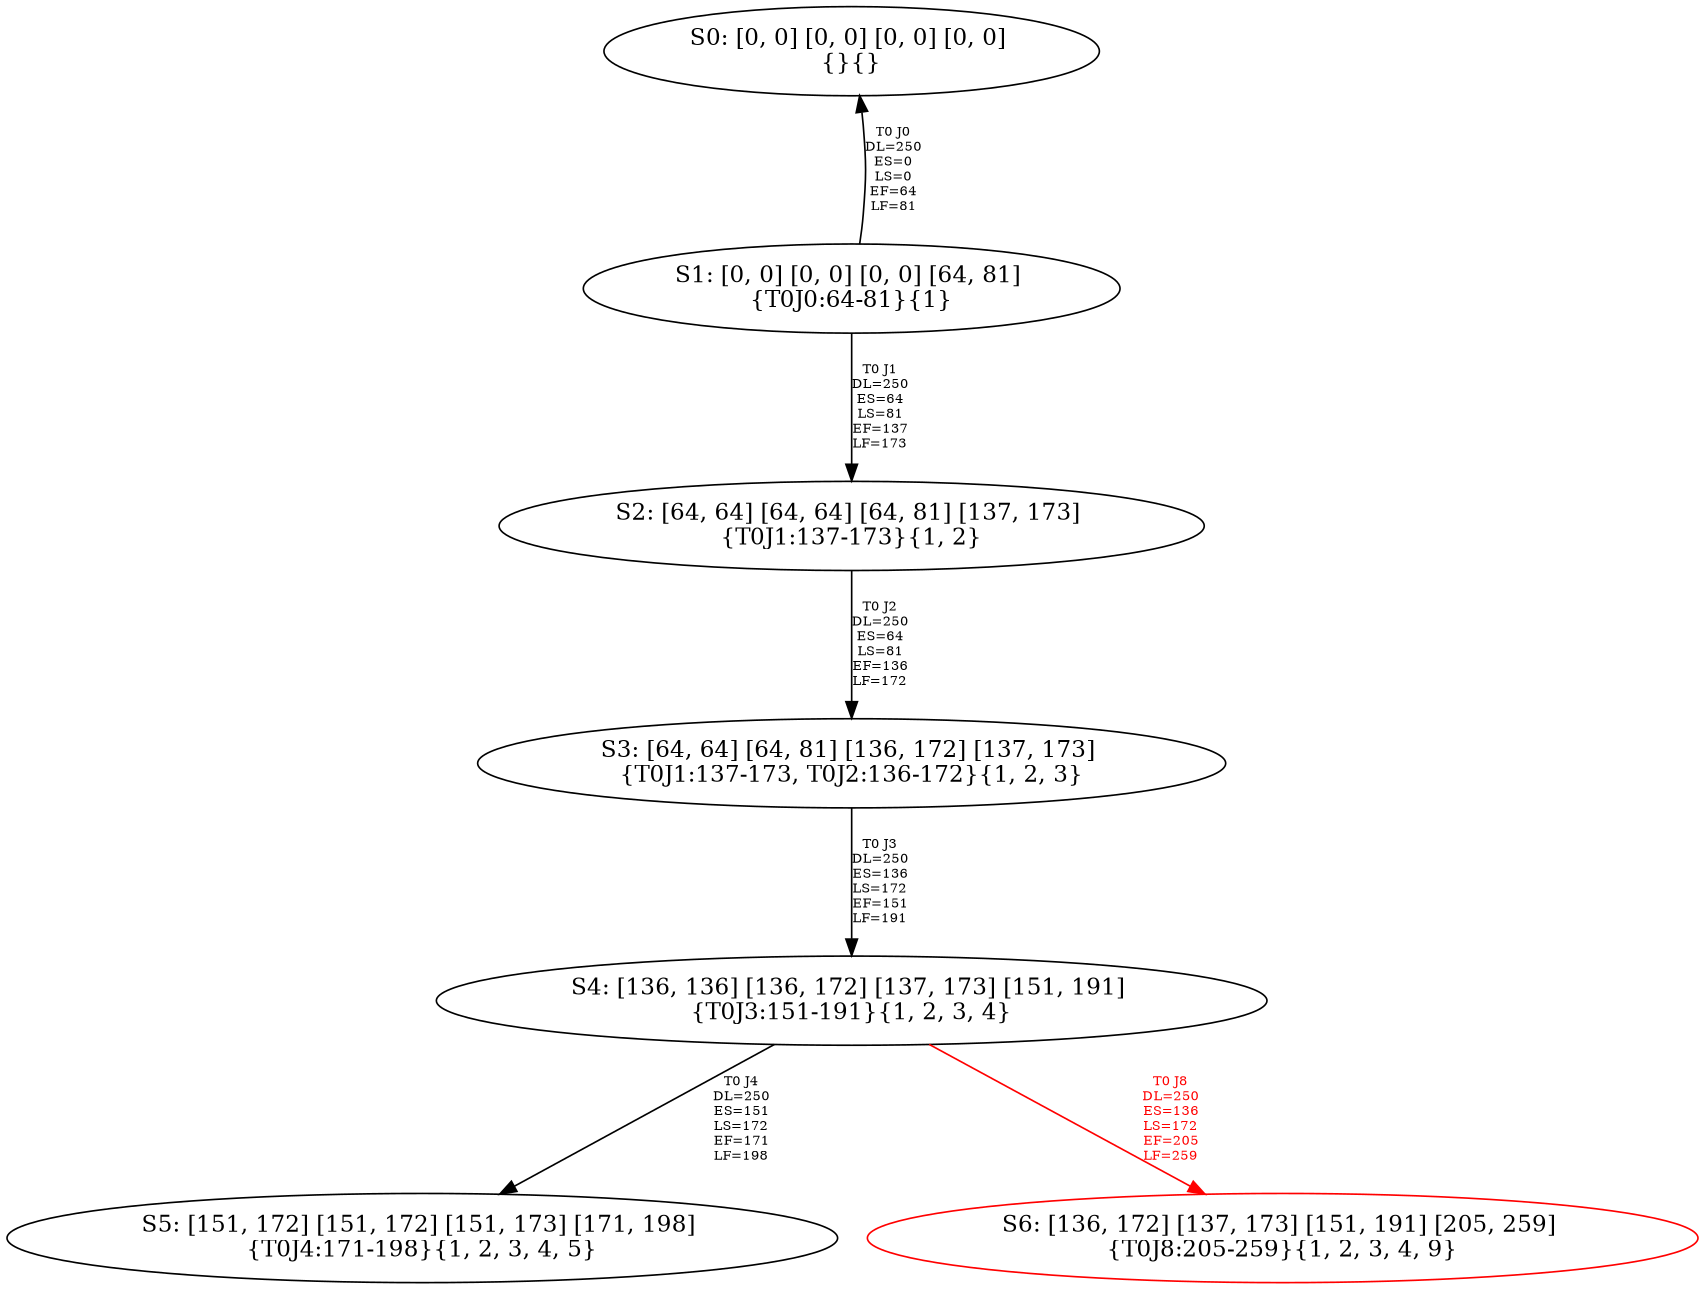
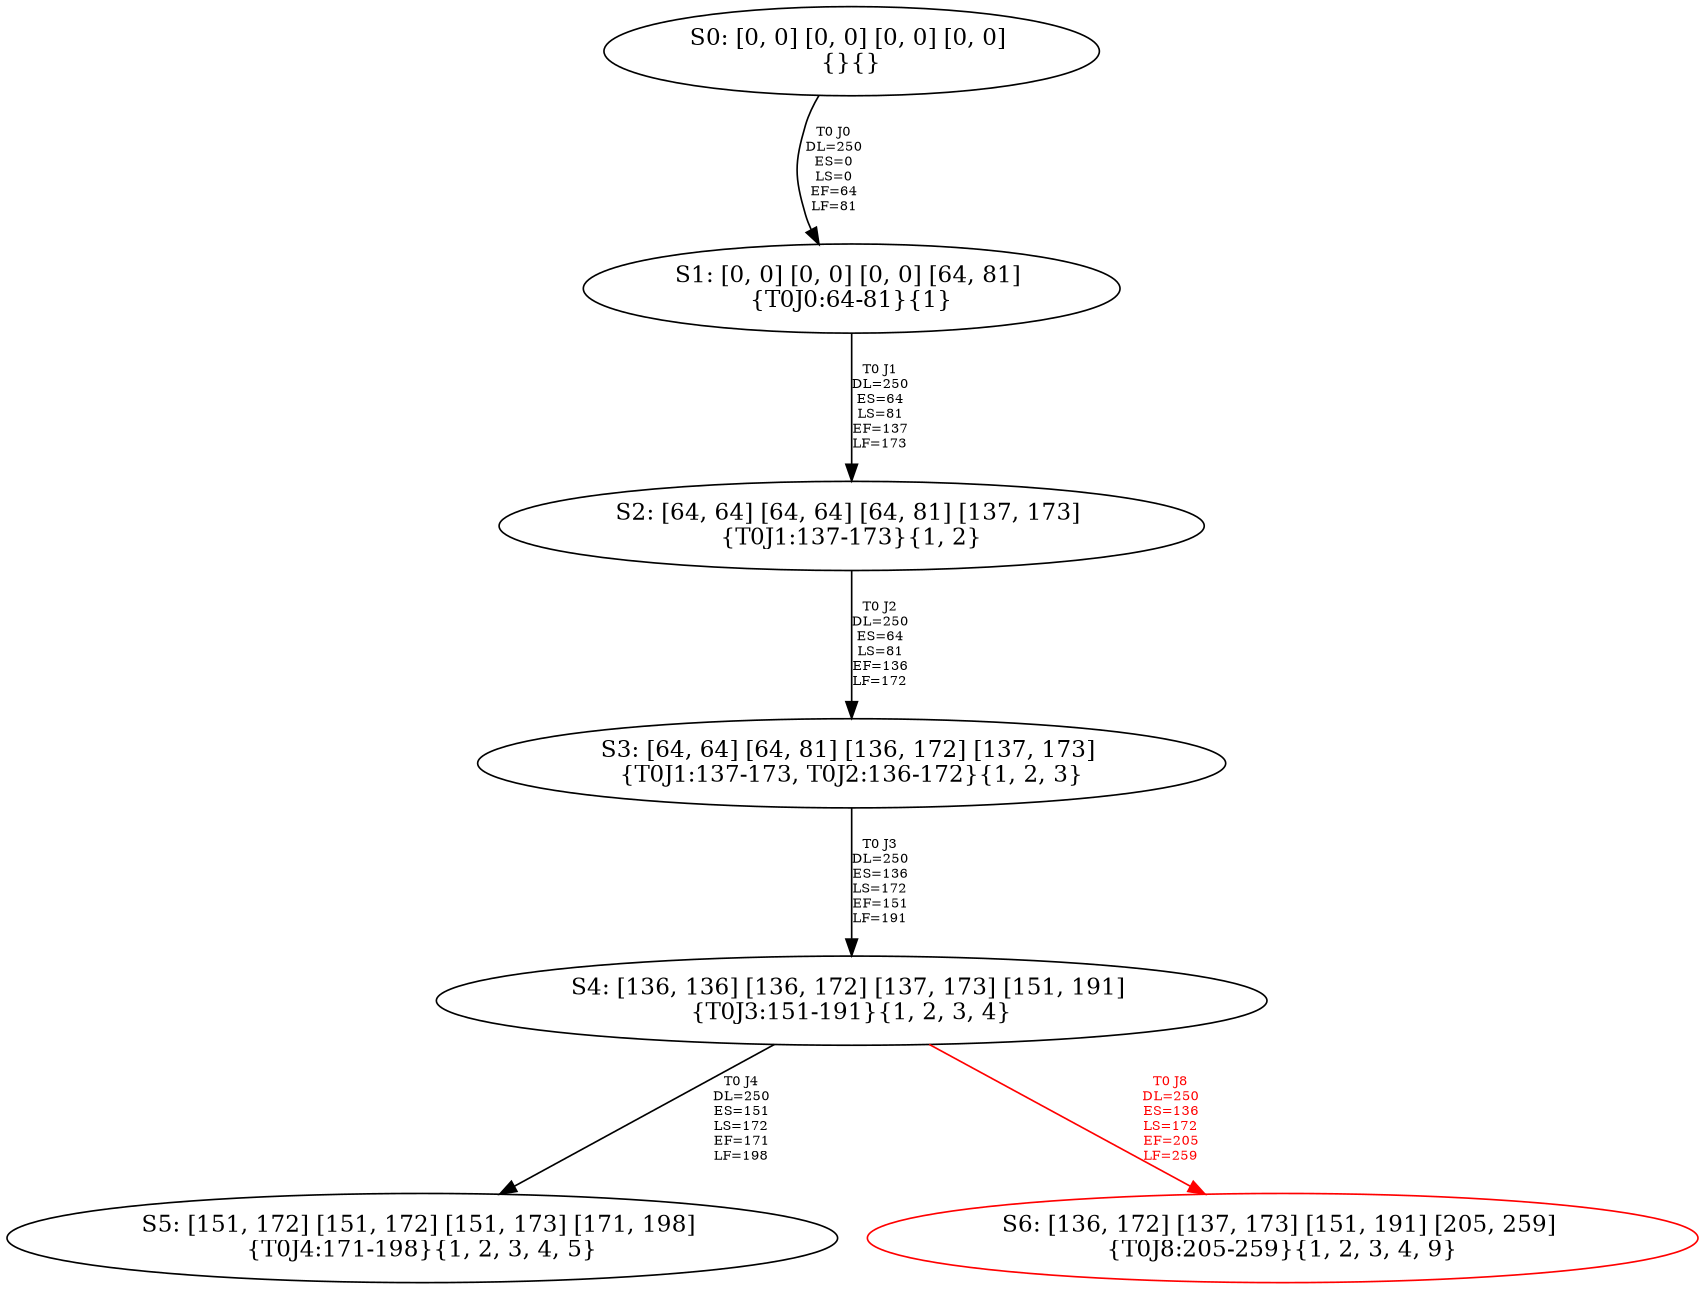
(865, 178) -> (798, 162)
